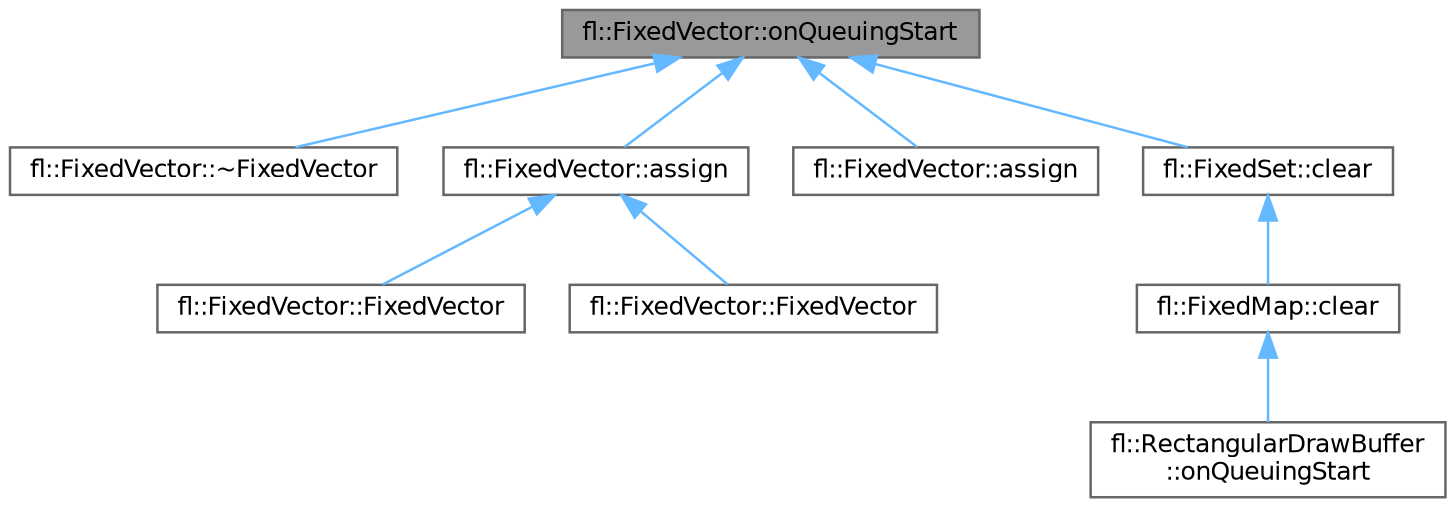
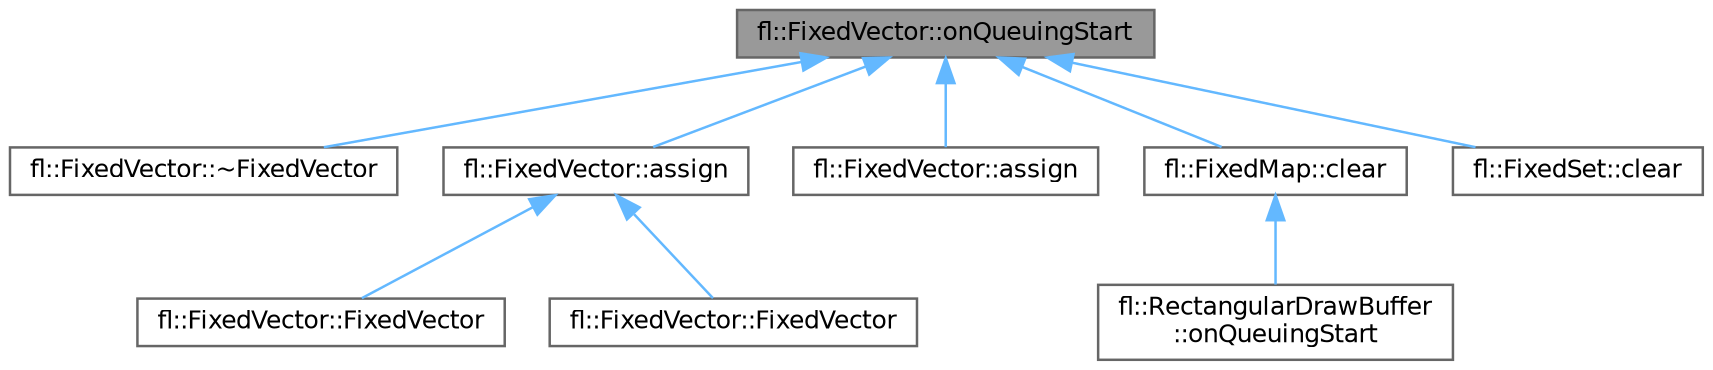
(1268, 253) -> (1122, 107)
